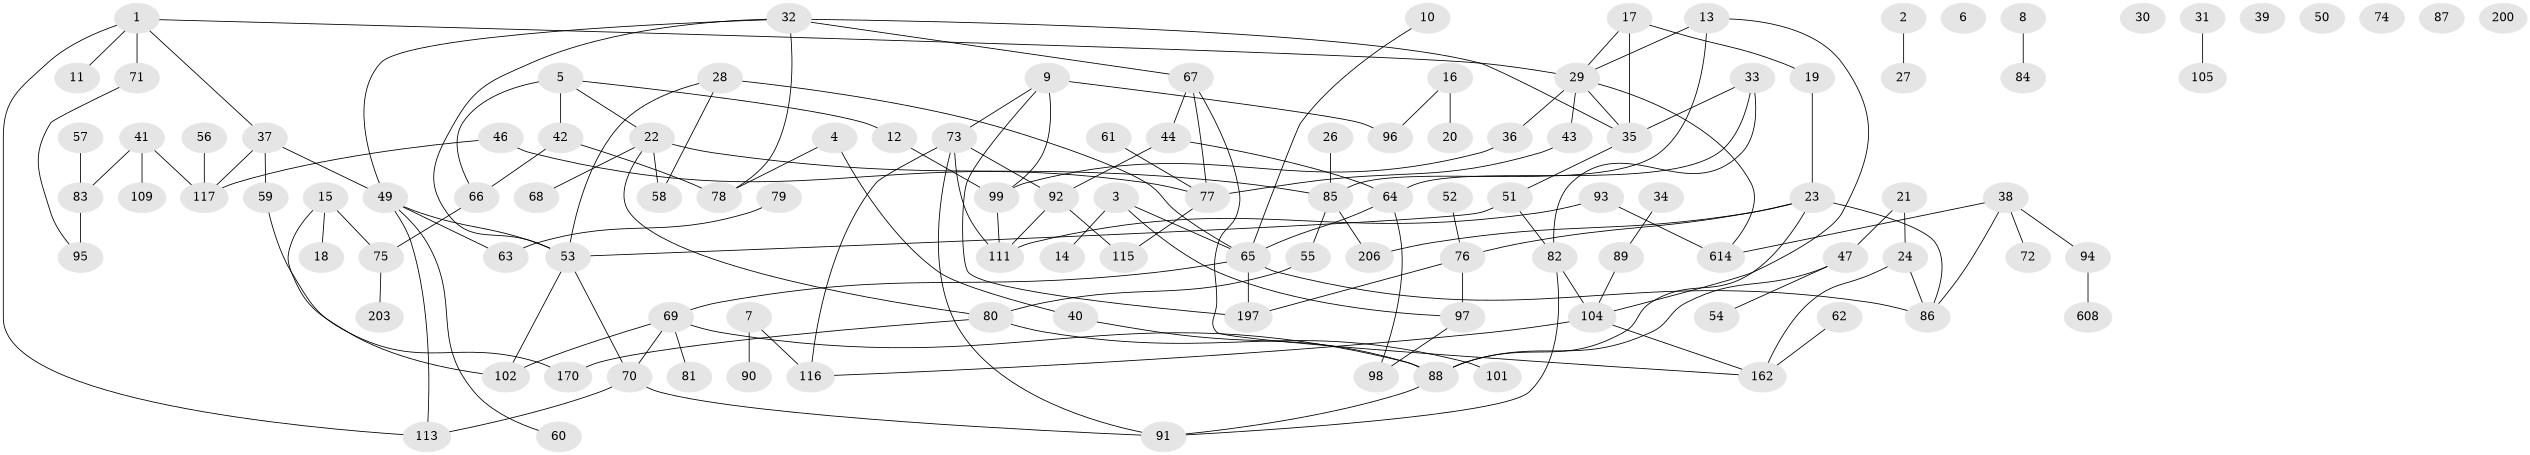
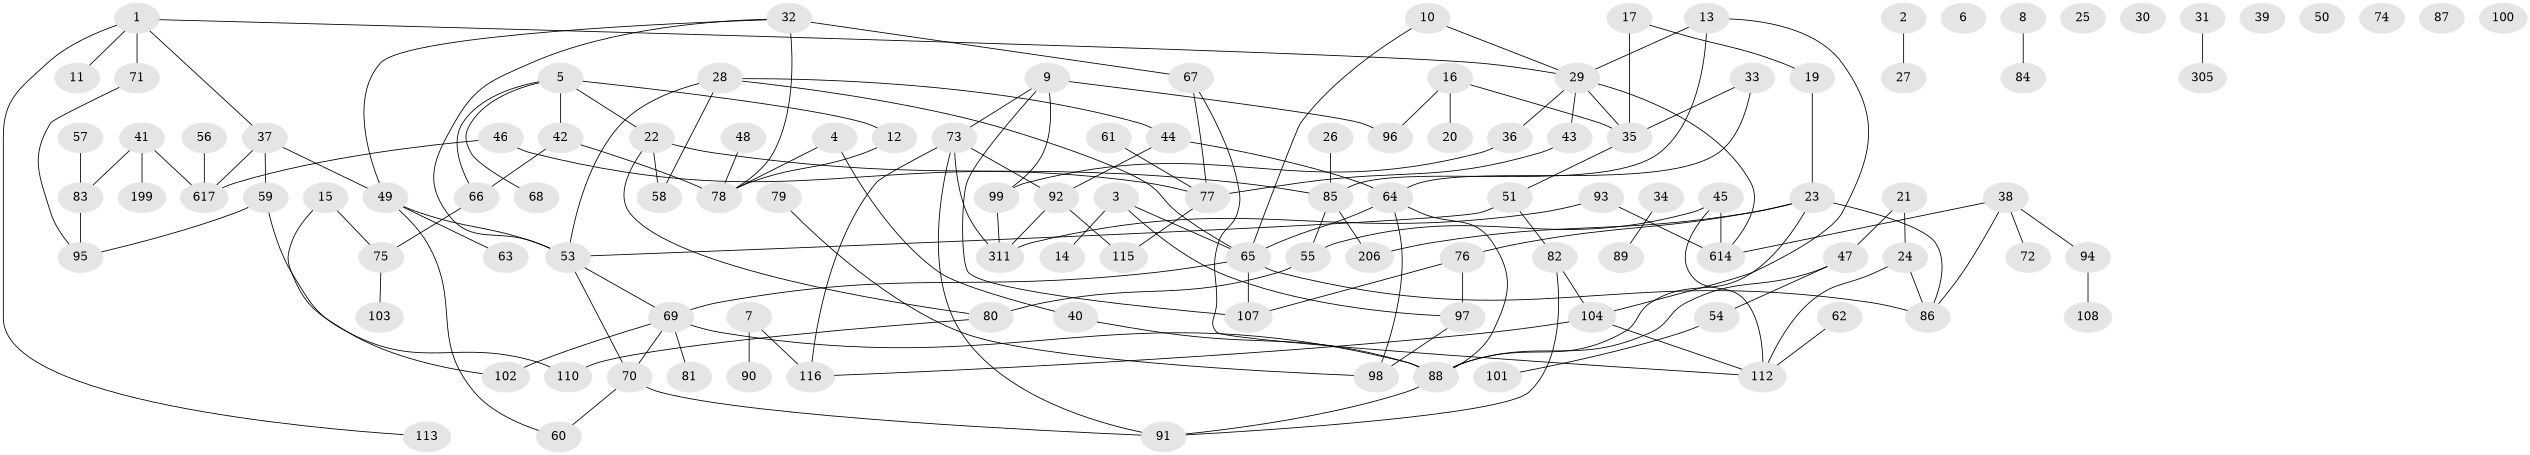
none -> (2083, 18)
(2503, 18) -> (2503, 18)
(1220, 33) -> (1538, 104)
(1603, 48) -> (1502, 48)
(2203, 78) -> (2203, 78)
(1180, 108) -> (949, 89)
none -> (743, 138)
(604, 163) -> (468, 128)
(940, 165) -> (803, 168)
(1649, 167) -> none
(142, 198) -> (142, 198)
(204, 198) -> (204, 198)
(1450, 198) -> none
none -> (1721, 198)
(637, 228) -> (1052, 352)
none -> (176, 232)
(321, 257) -> none
(1000, 257) -> (1000, 257)
none -> (1505, 267)
(1607, 287) -> none
(425, 314) -> none
(380, 317) -> (380, 317)
(537, 317) -> (620, 287)
(1248, 317) -> (1248, 317)
(2088, 317) -> (2088, 317)
(1211, 343) -> (1610, 352)
(568, 377) -> (568, 377)
(1762, 377) -> (1762, 377)
(532, 413) -> (594, 407)
